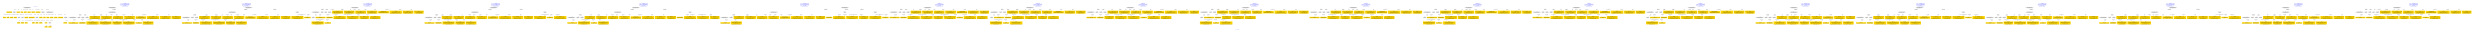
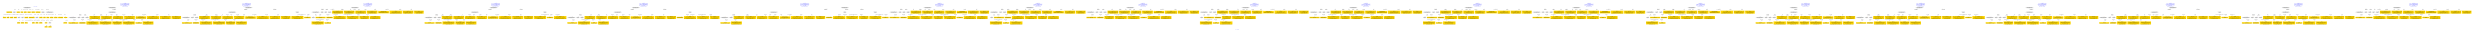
(66, 18) -> (66, 18)
